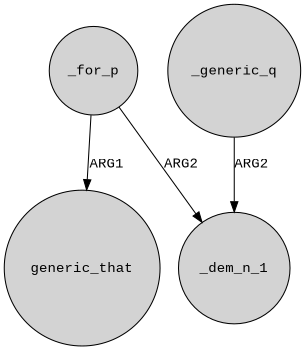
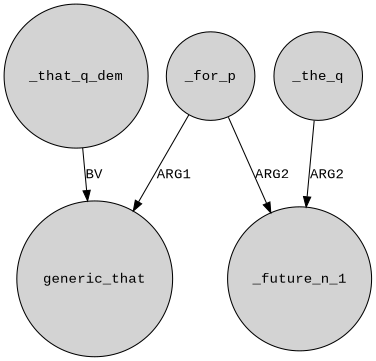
(234, 71) -> (318, 76)
none -> (76, 76)
(234, 268) -> (300, 279)
